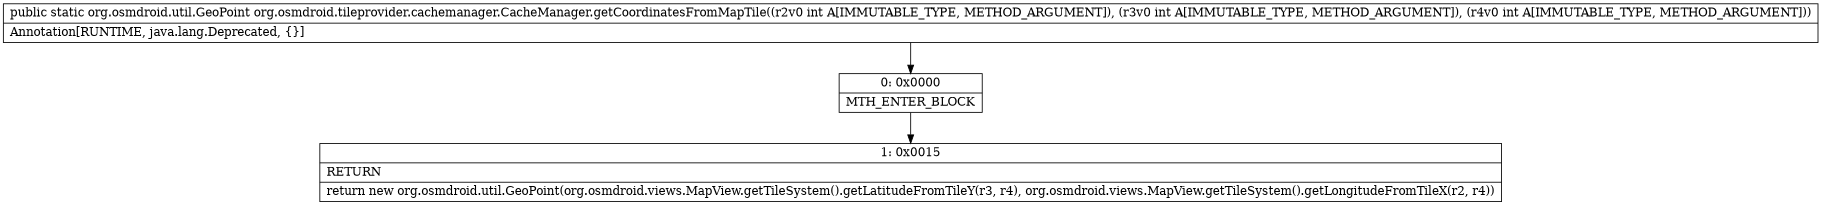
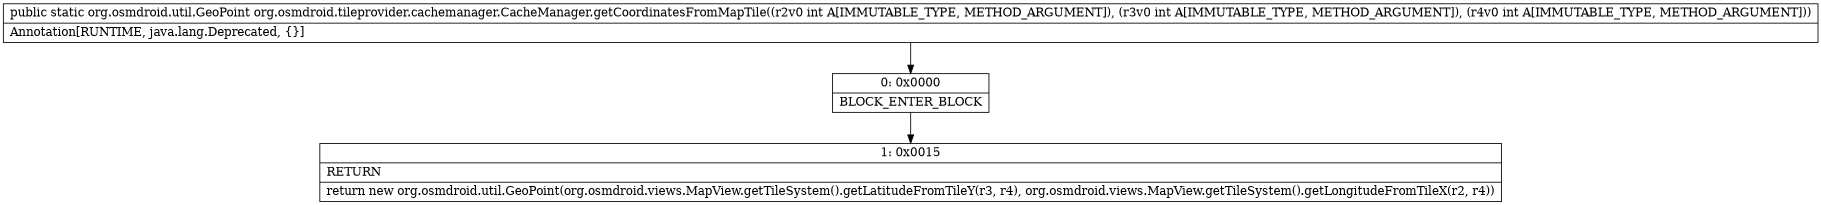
(911, 102) -> (911, 102)
